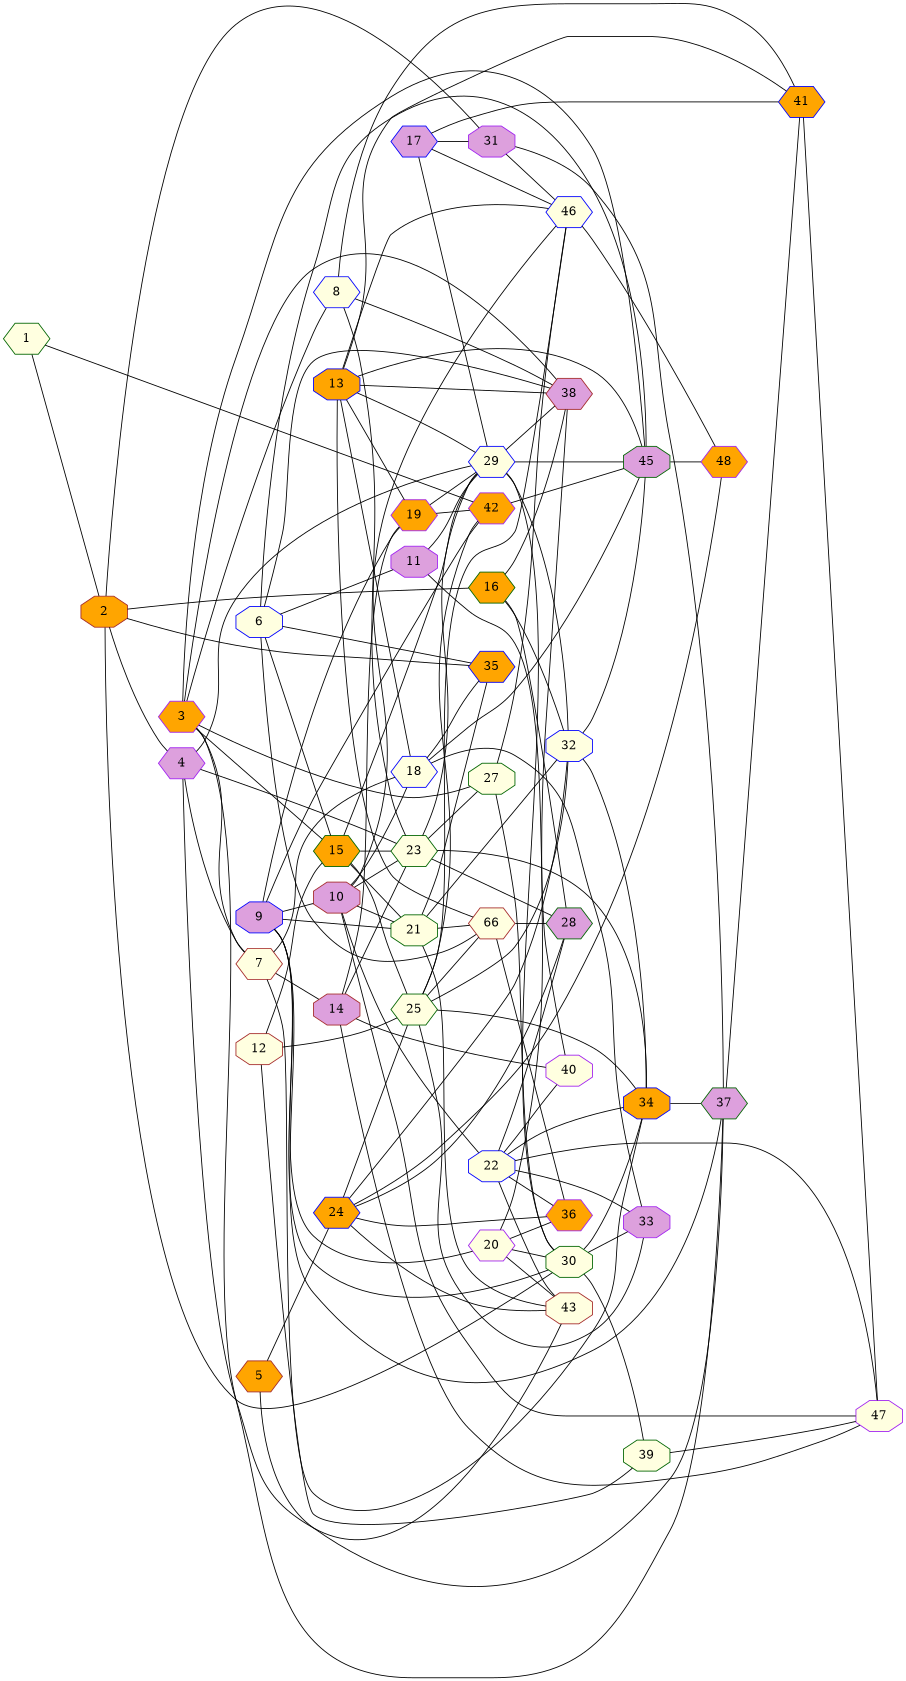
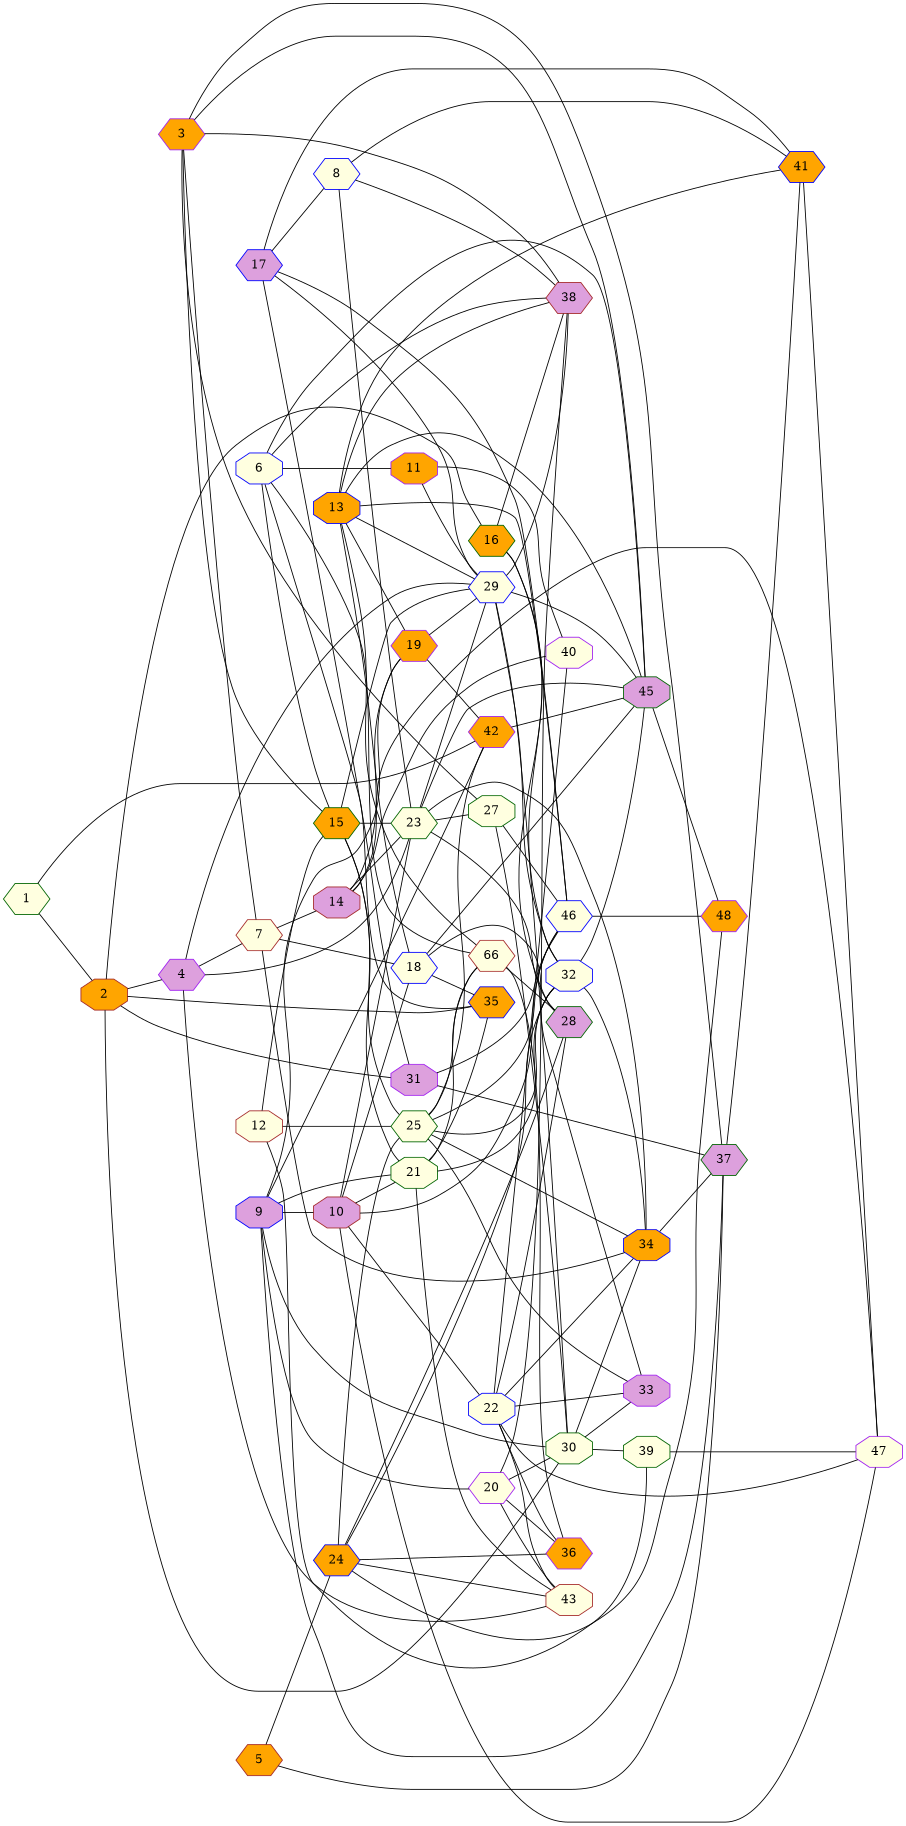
(248, 502) -> (298, 220)
(414, 562) -> (414, 468)
none -> (490, 697)
